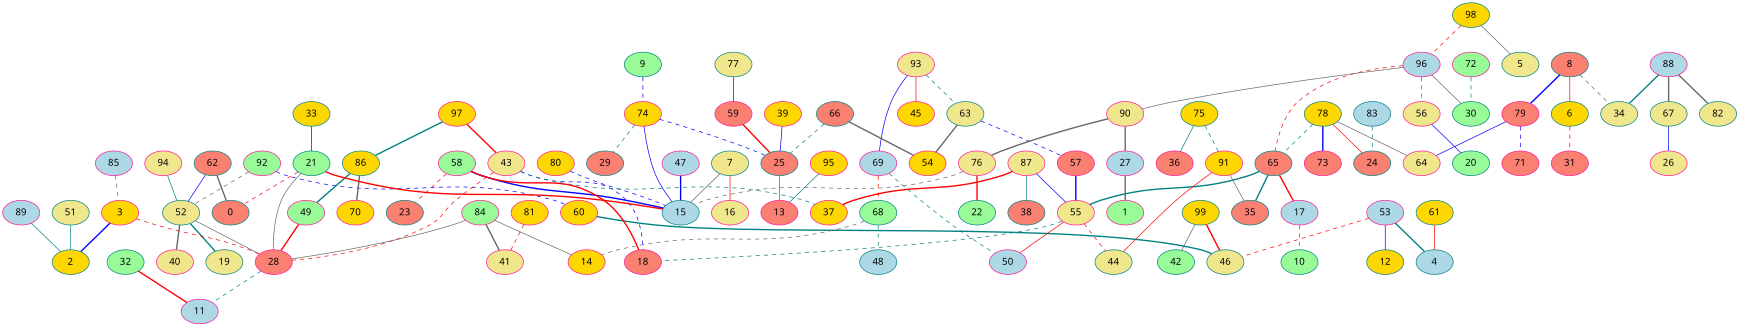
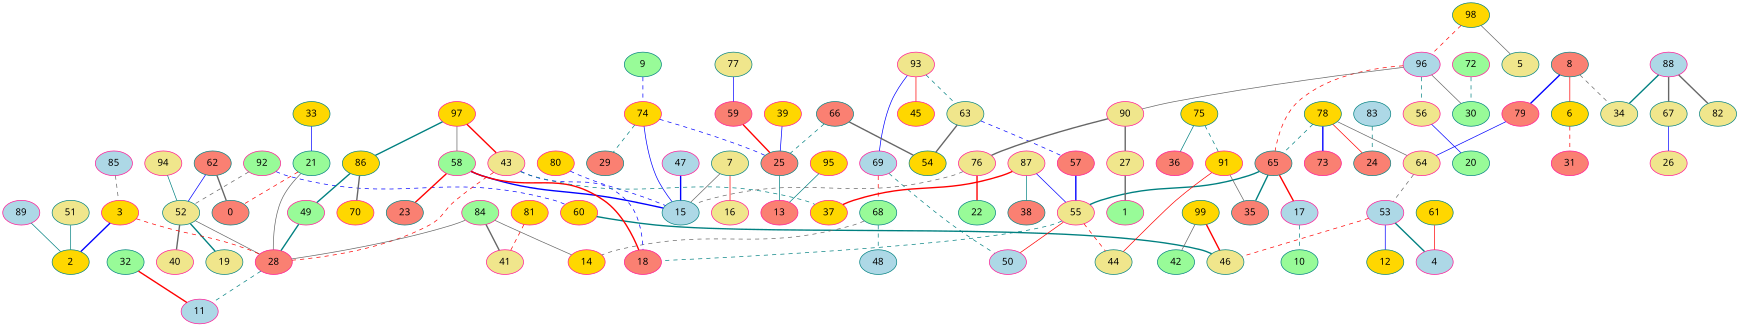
none -> (457, 139)
(928, 163) -> (928, 163)
(1125, 163) -> (1125, 163)
(1520, 163) -> none
(436, 183) -> (426, 192)
none -> (1403, 188)
(493, 194) -> none
(290, 237) -> (290, 237)
(1435, 262) -> (1435, 262)
